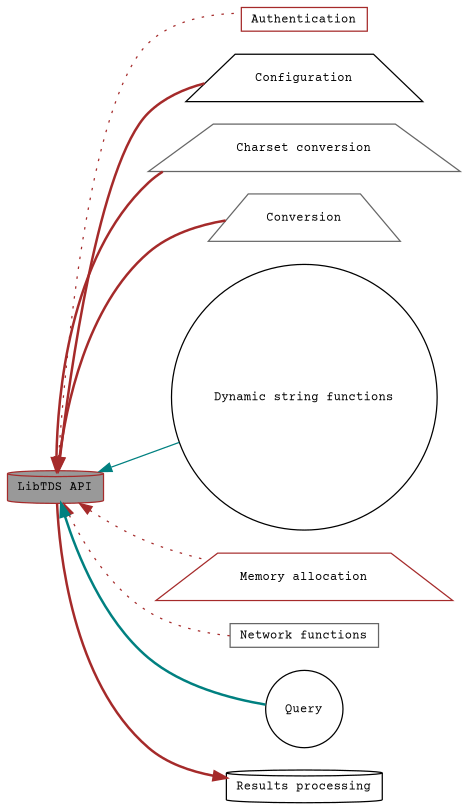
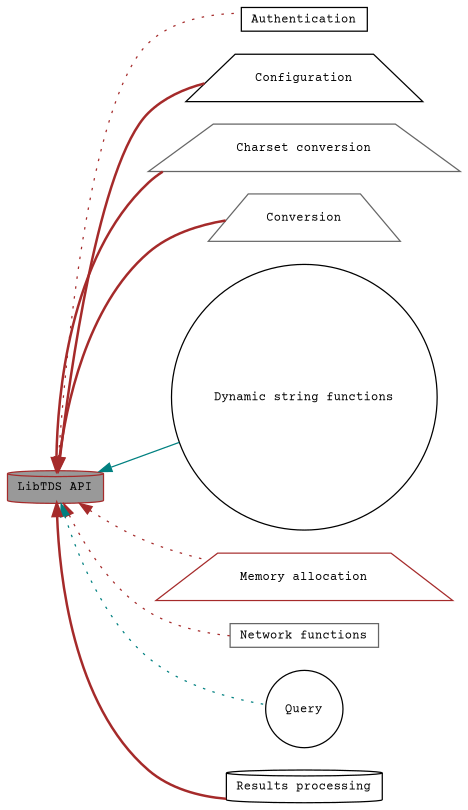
(304, 19) -> (304, 19)
(134, 644) -> (134, 644)
(93, 668) -> (94, 692)
